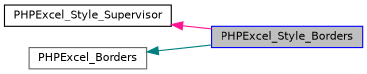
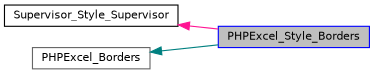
(88, 16) -> (91, 16)
